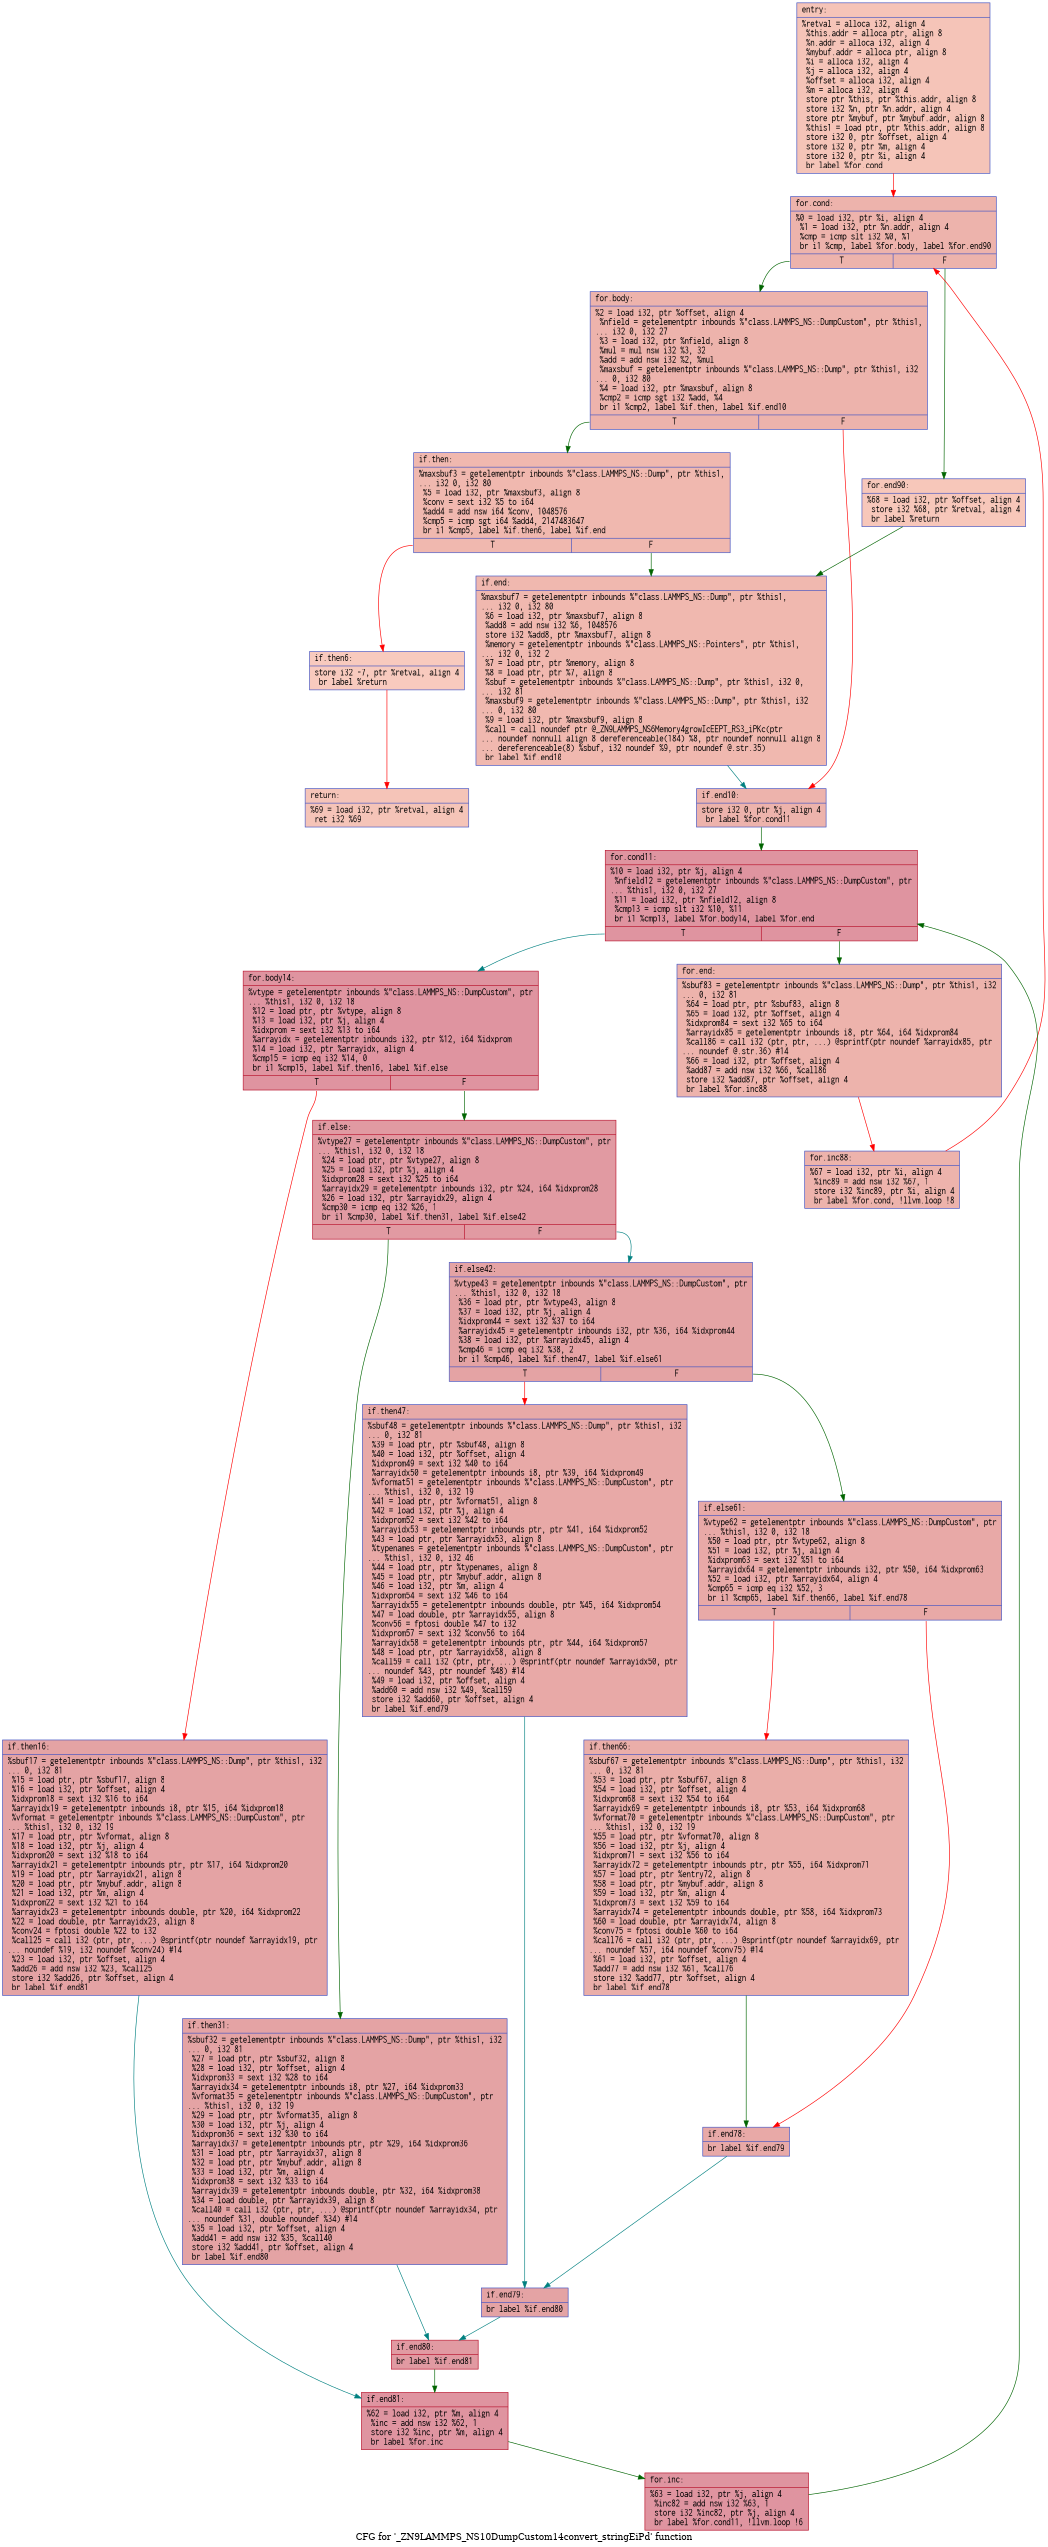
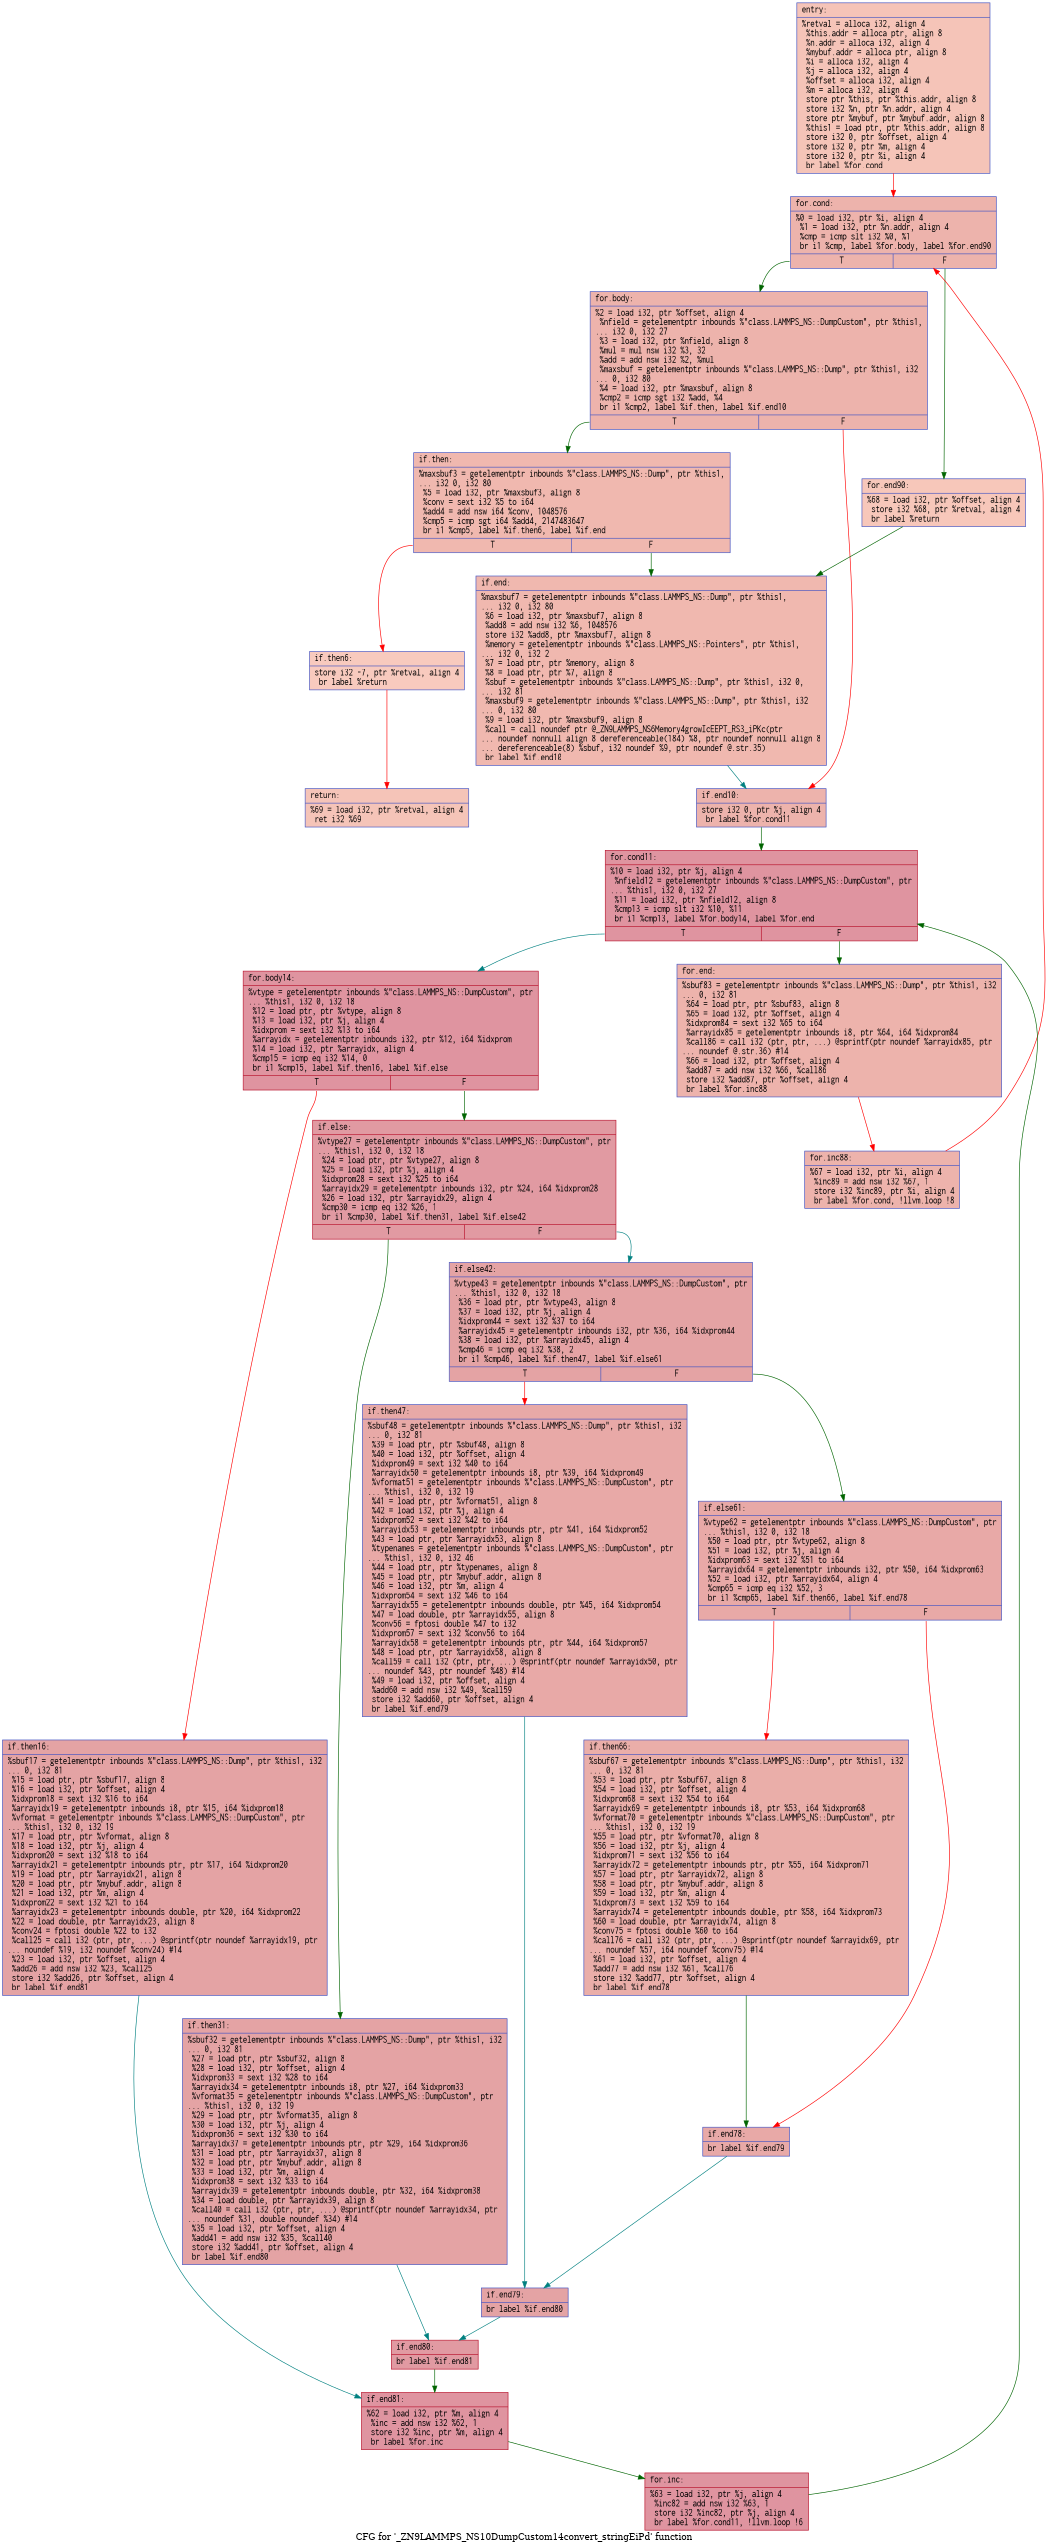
(670, 1875) -> (676, 1875)
